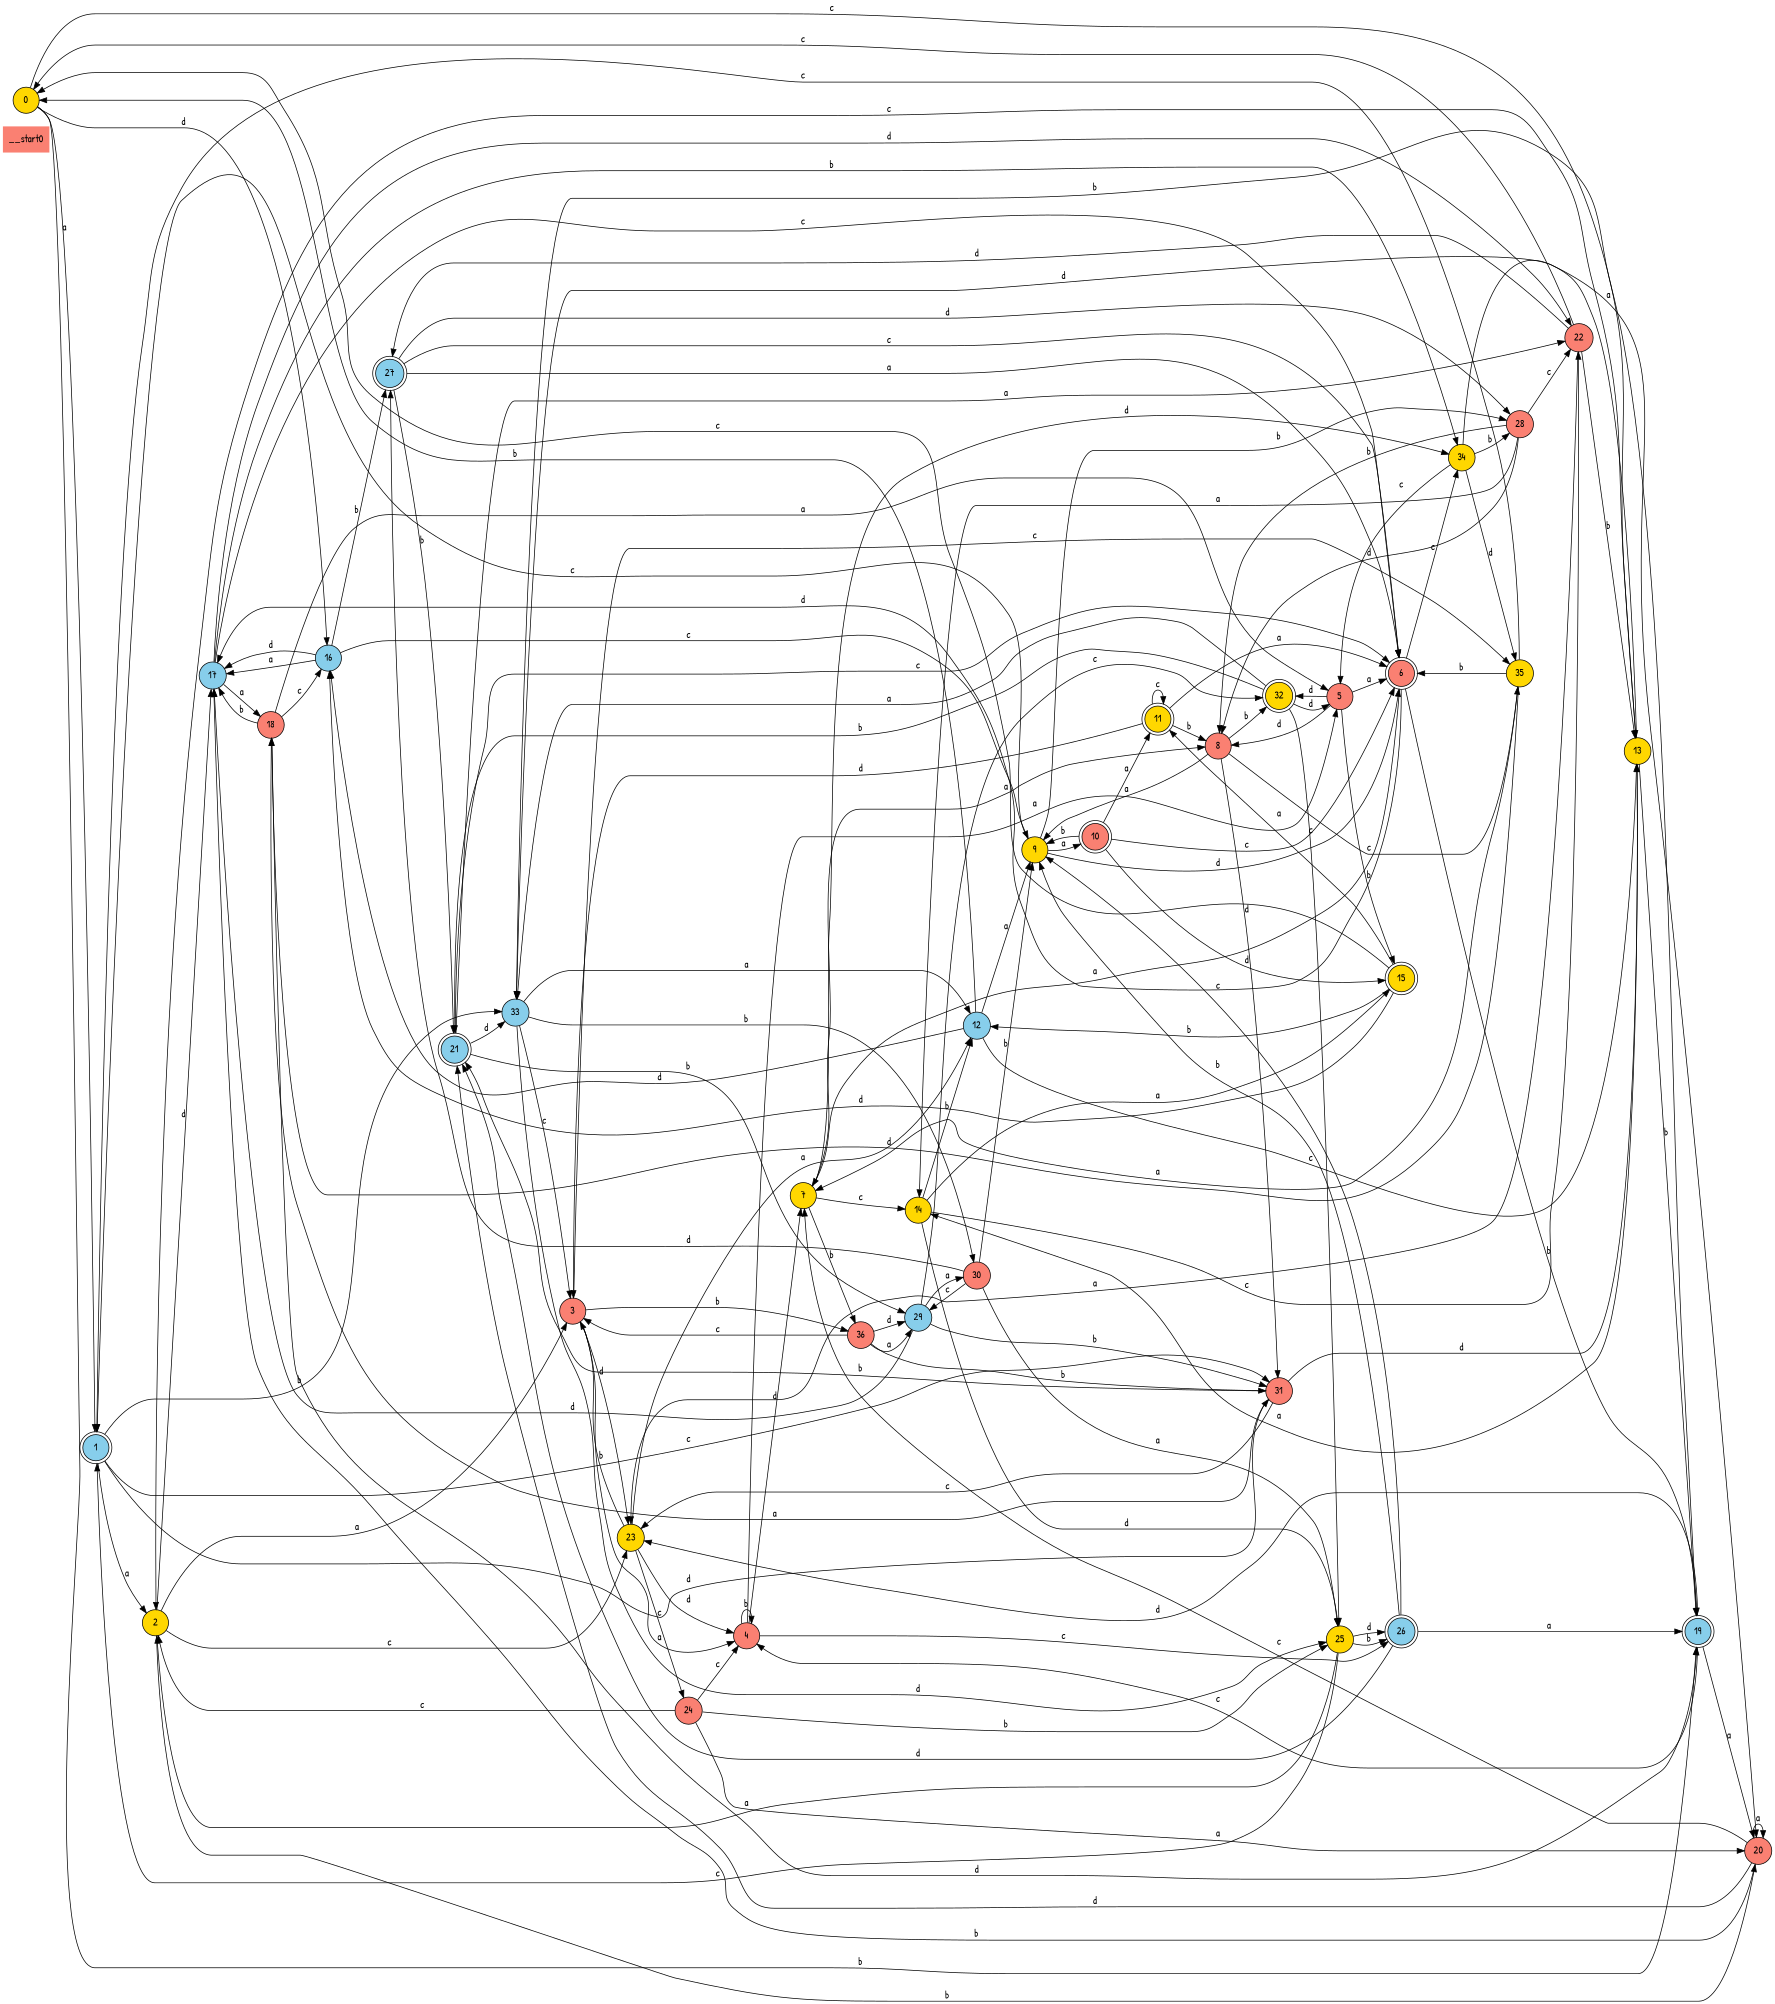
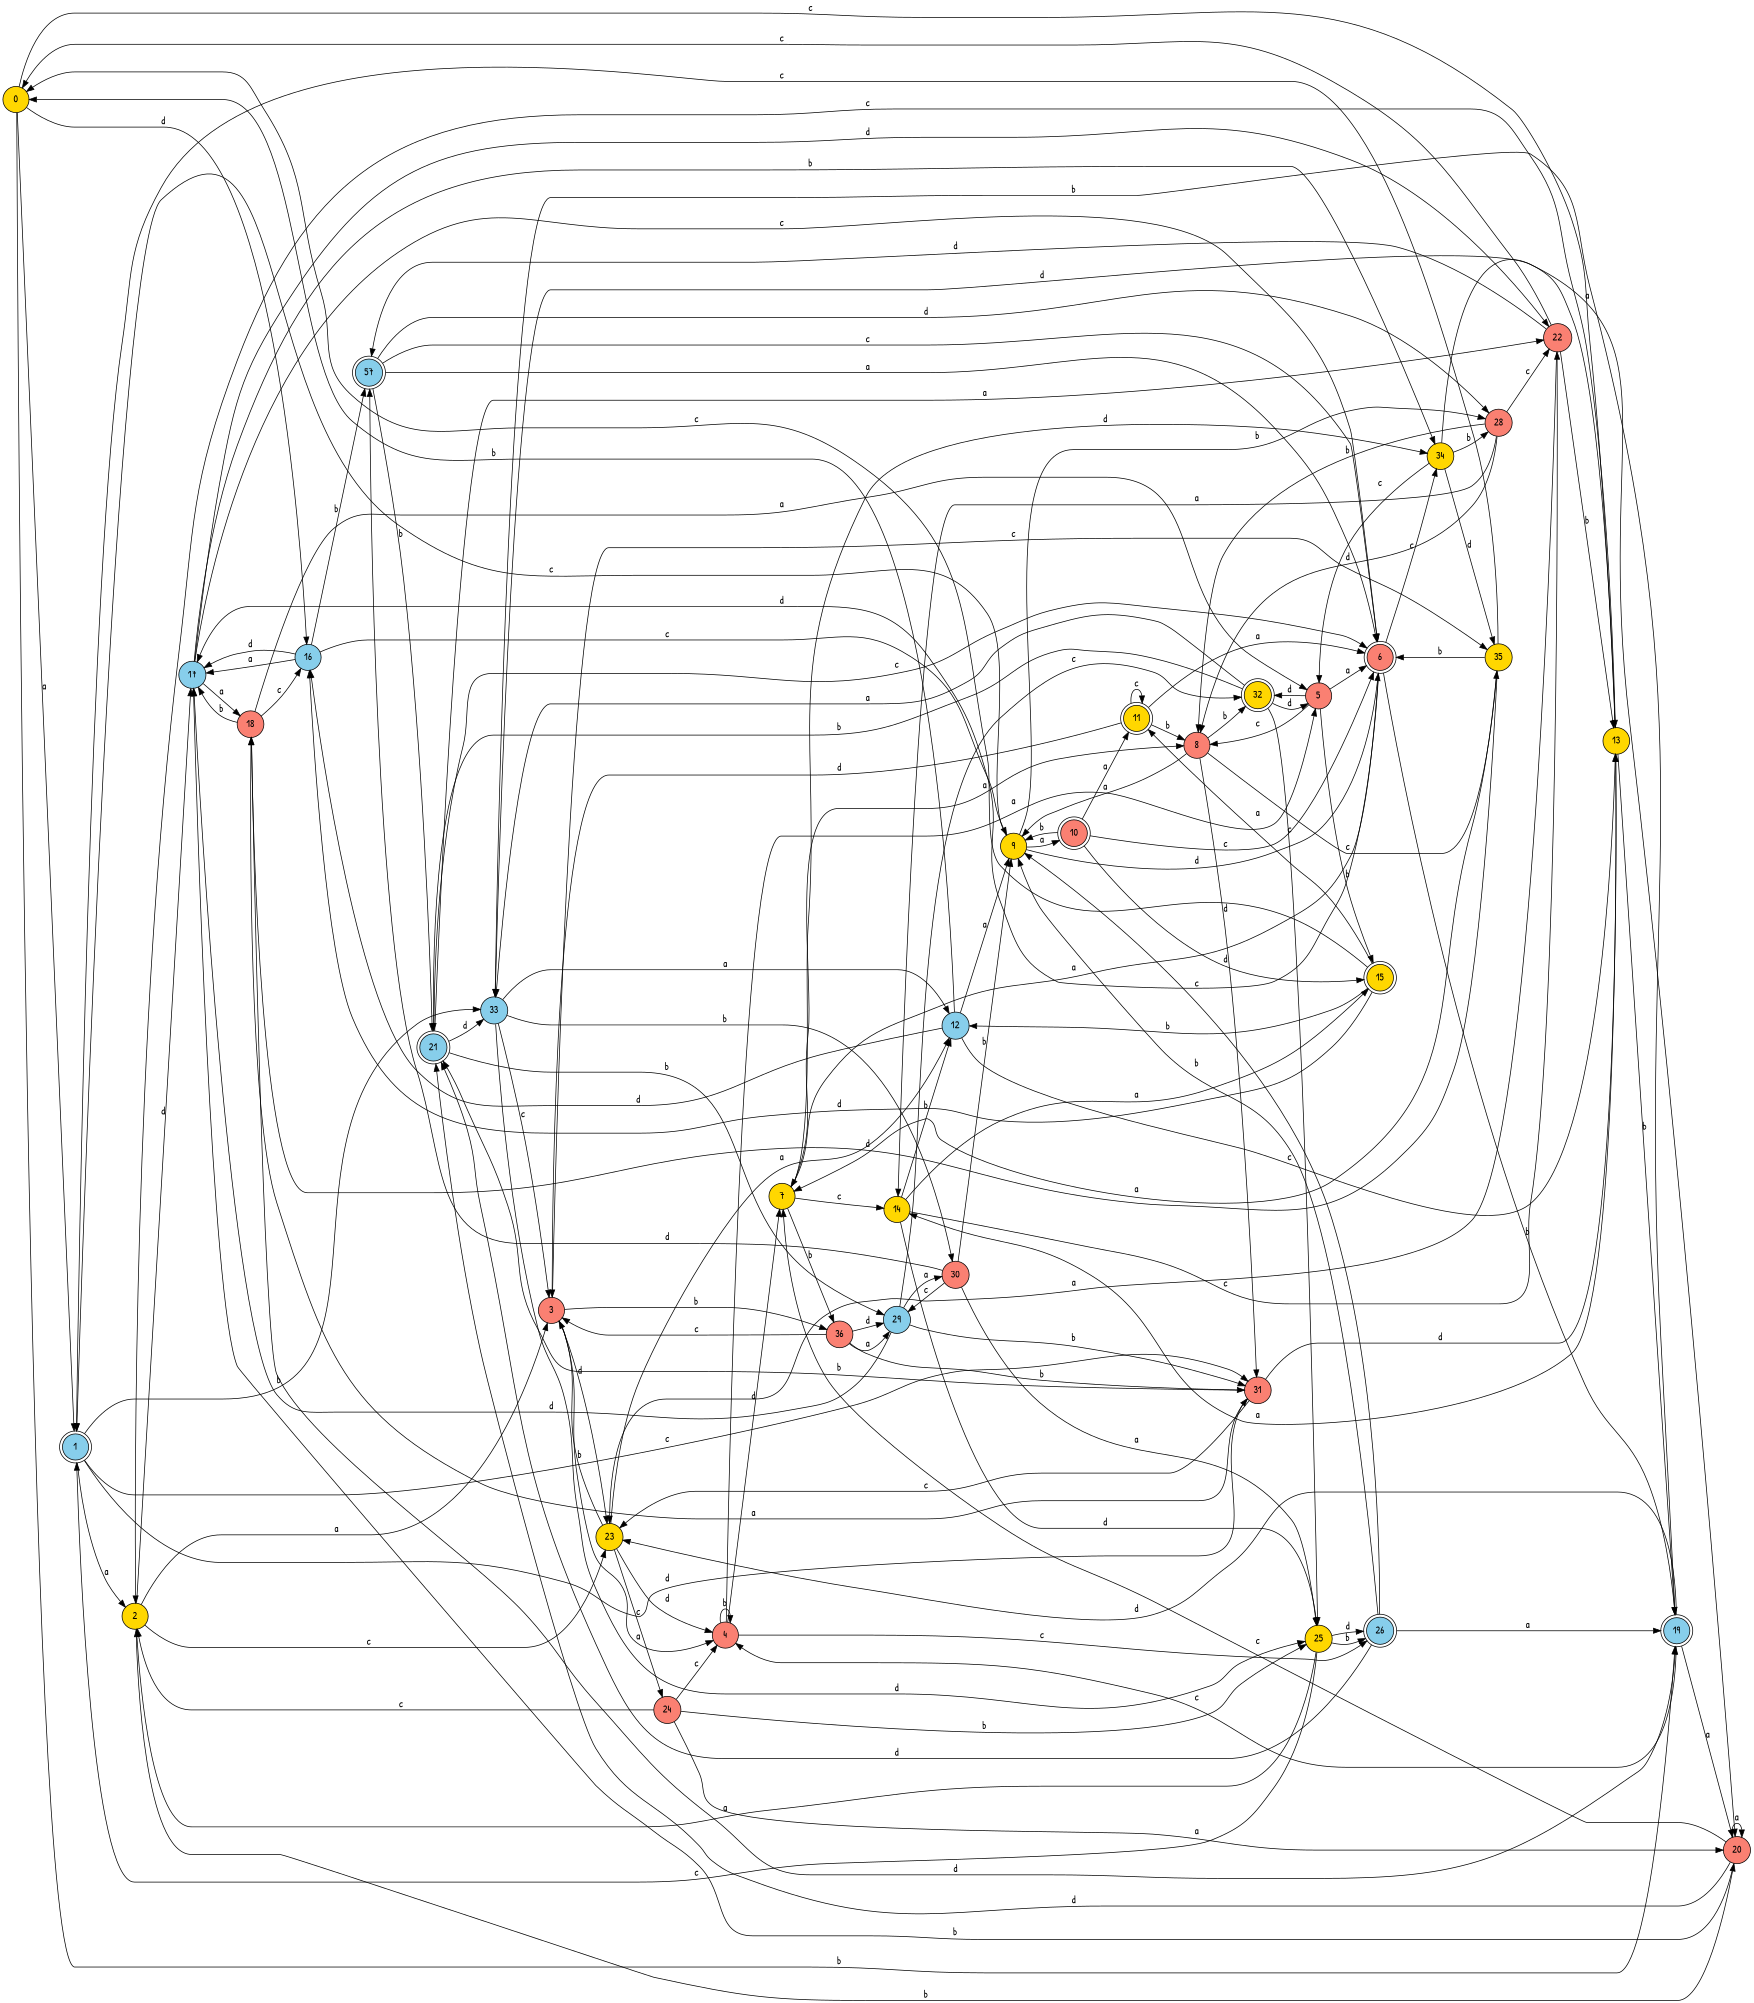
(26, 139) -> none
(390, 373) -> (369, 373)
(1279, 725) -> (1258, 724)
